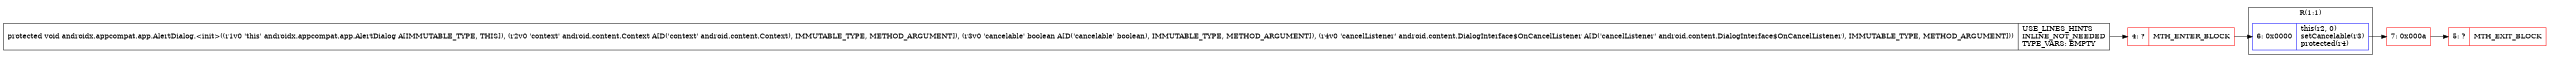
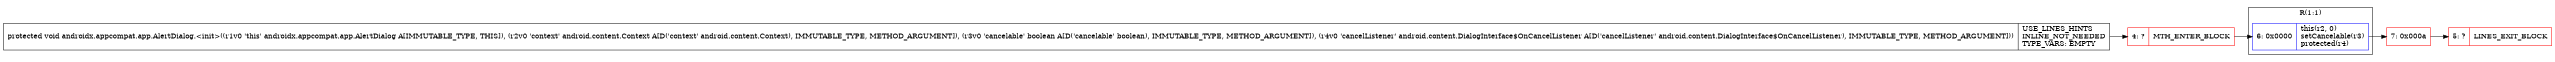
(2508, 36) -> (2511, 36)
